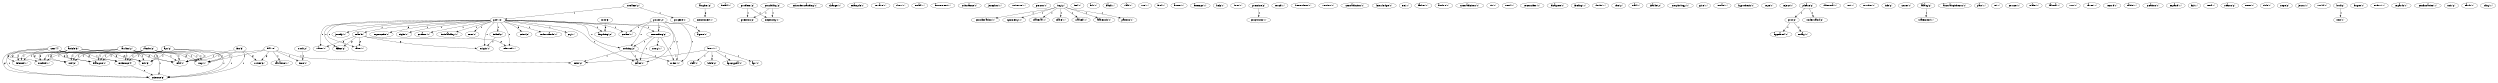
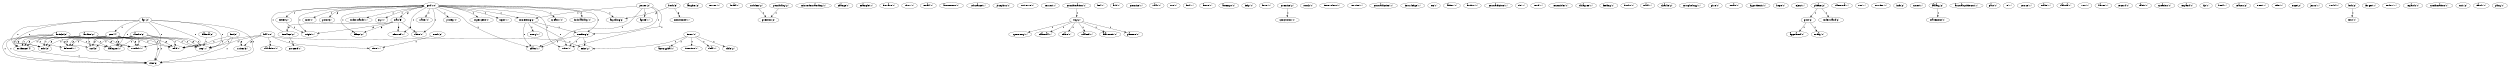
none -> (715, 6)
(1110, 6) -> (1136, 6)
(1619, 6) -> none
(705, 12) -> (677, 12)
(1027, 13) -> (1077, 12)
(772, 20) -> none
none -> (208, 34)
(627, 34) -> none
none -> (138, 41)
(341, 41) -> (338, 23)
(119, 52) -> (127, 24)
(756, 63) -> (692, 49)
(158, 78) -> (153, 63)
